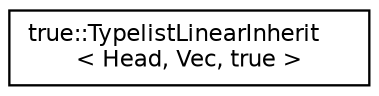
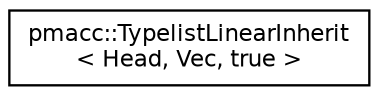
(189, 48) -> (189, 48)
